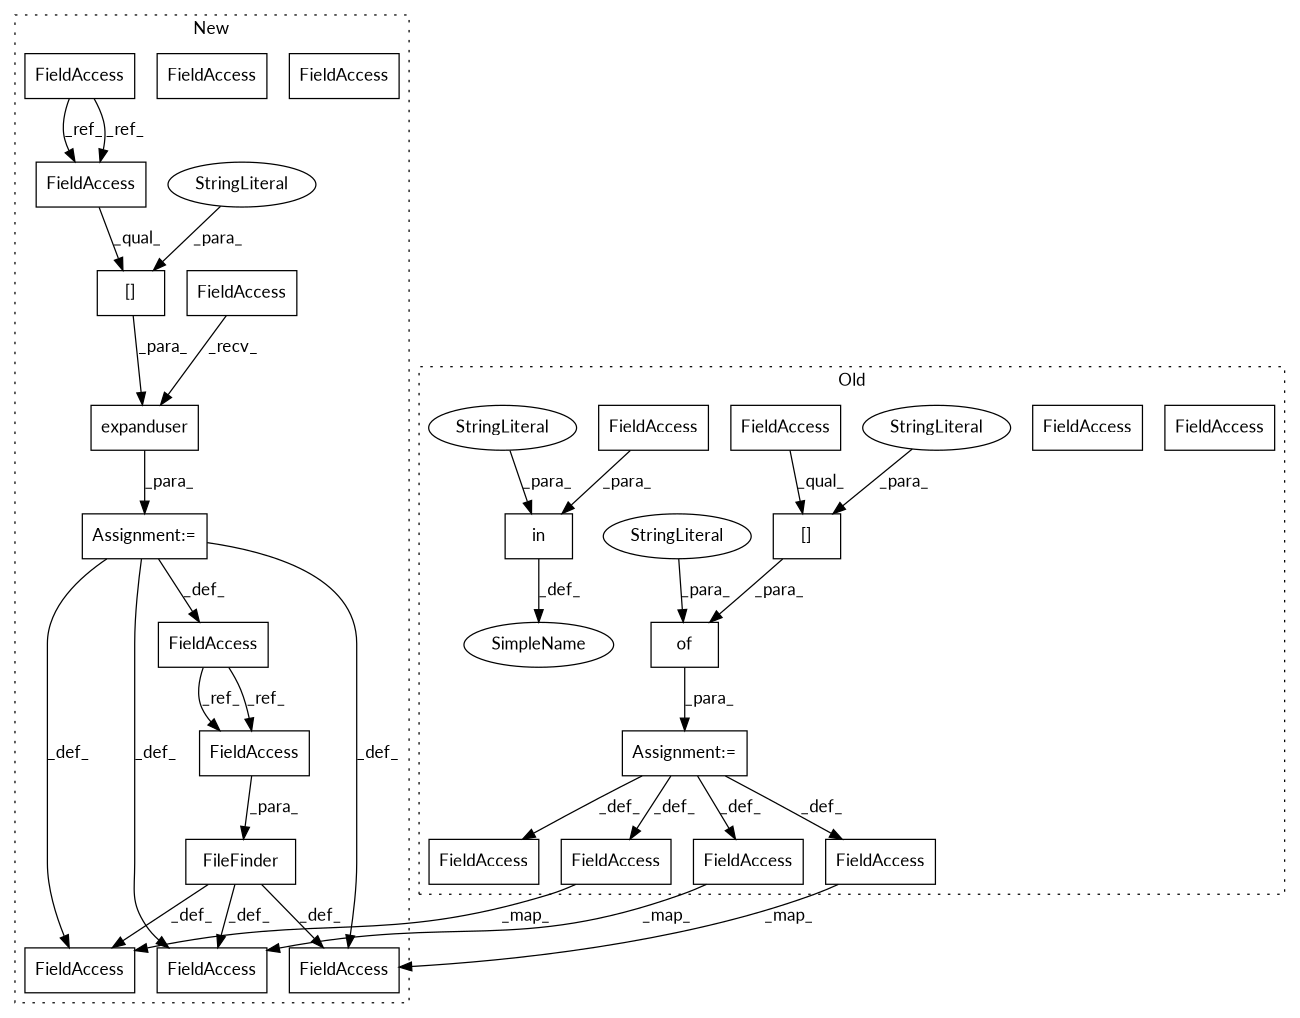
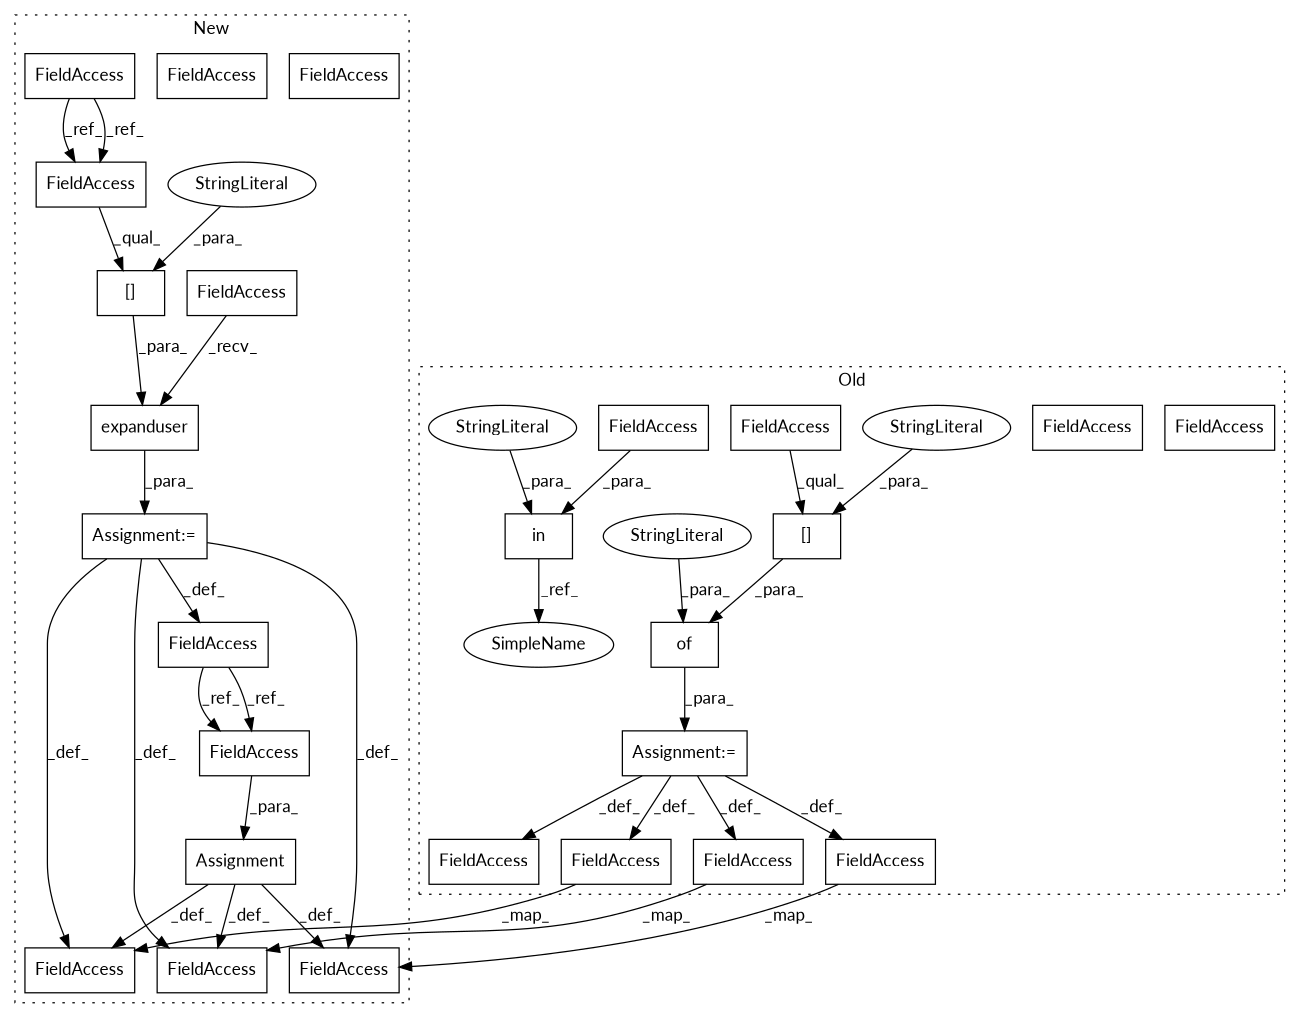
(560, 591) -> (560, 591)
(241, 862) -> (241, 862)
